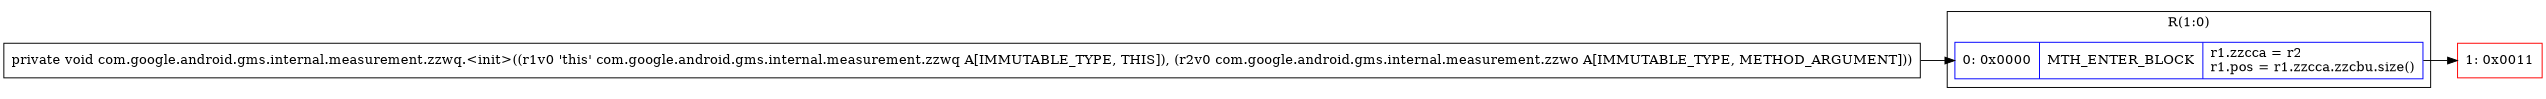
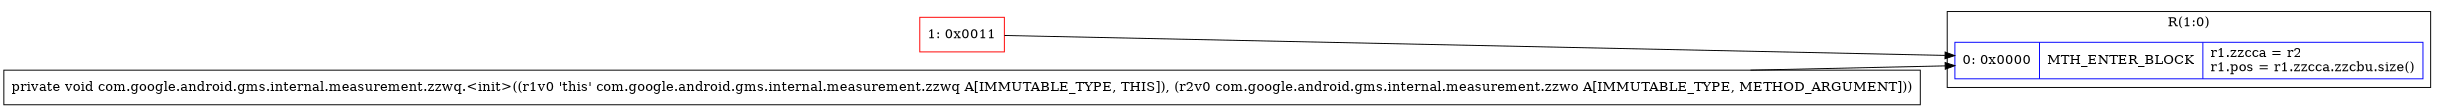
(2437, 61) -> (1475, 45)
